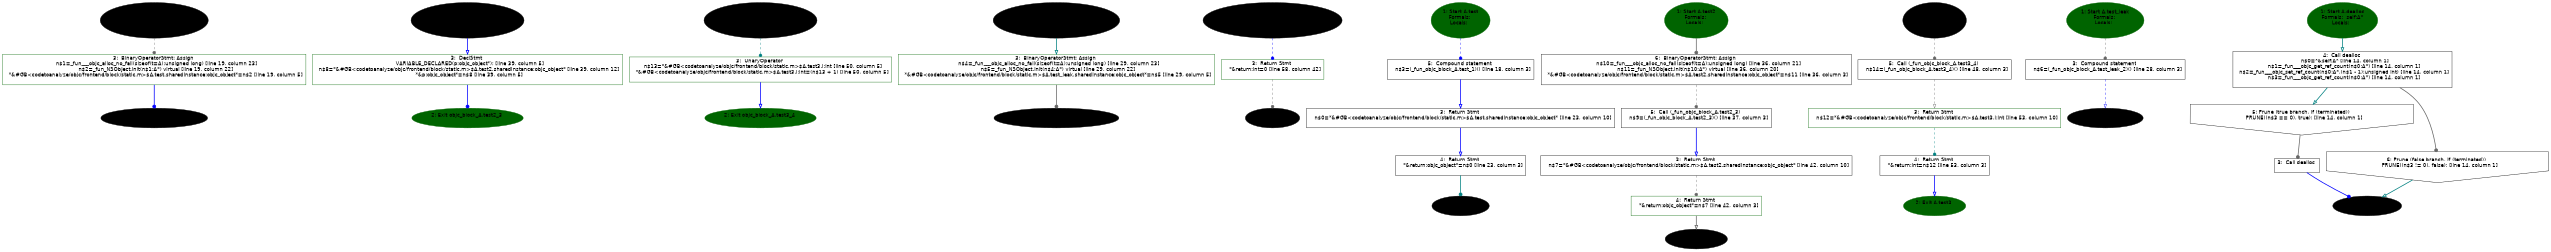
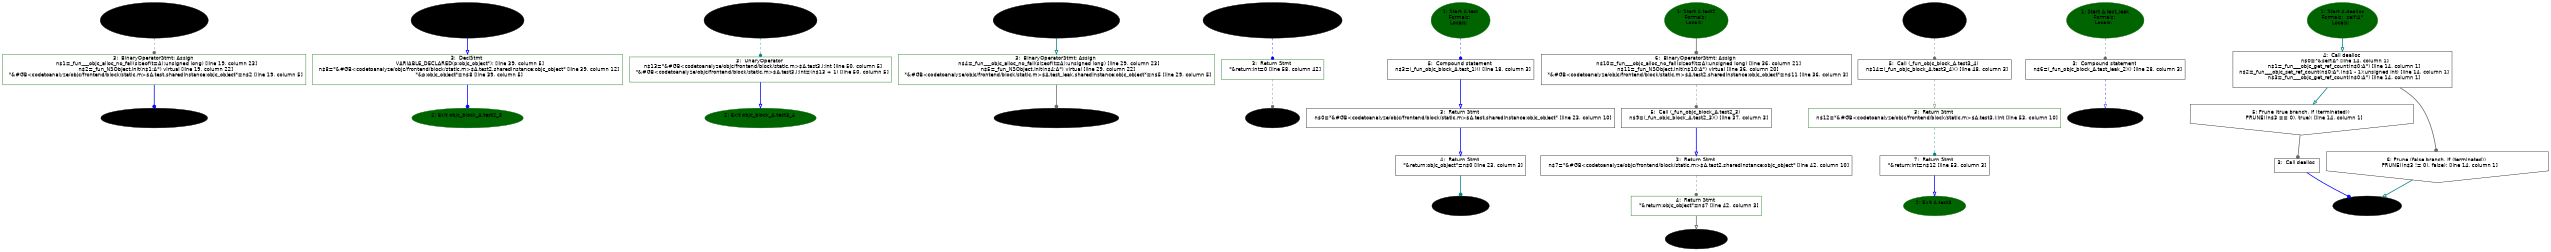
(1935, 166) -> (1935, 166)
